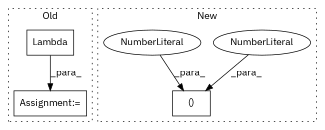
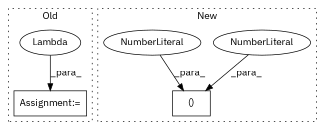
(50, 43) -> (50, 43)
